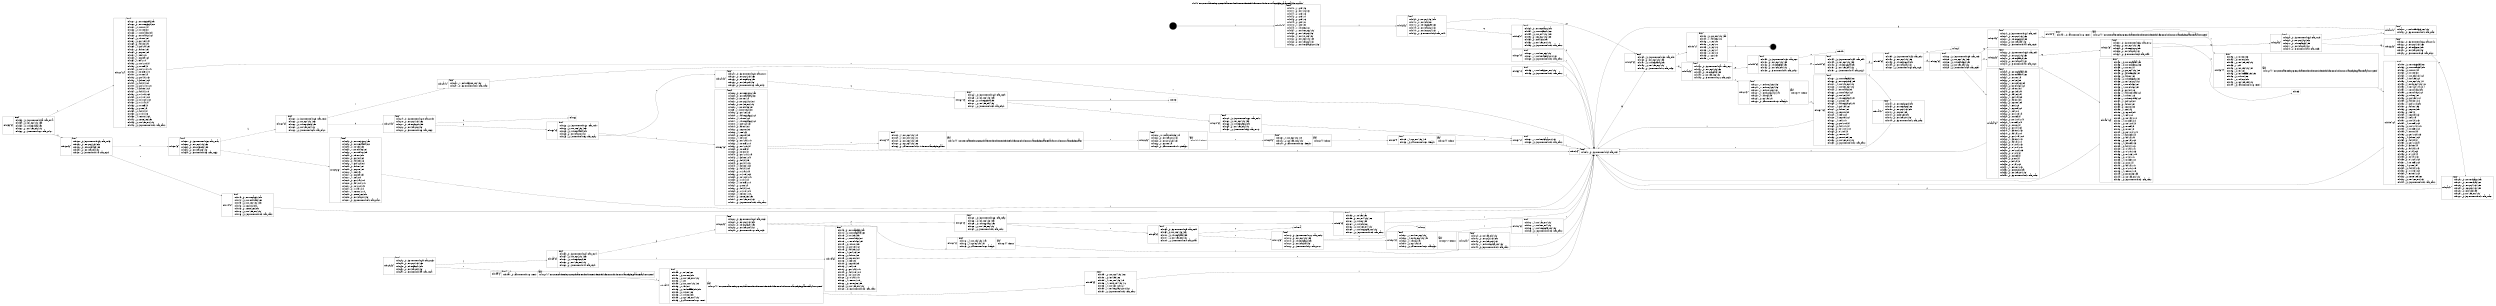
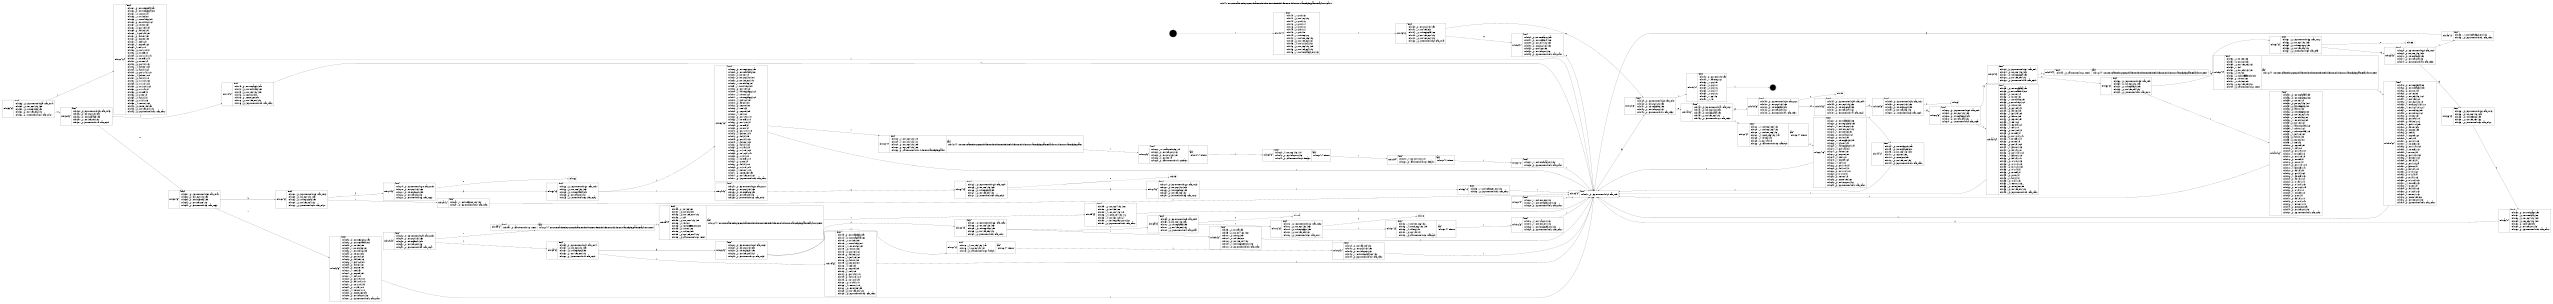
(1984, 60) -> (2069, 80)
(1386, 131) -> (1328, 190)
